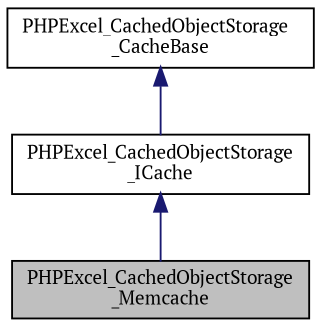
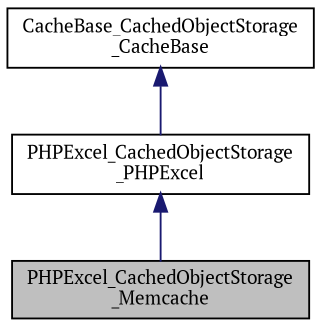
(161, 38) -> (161, 38)
(161, 164) -> (161, 164)
